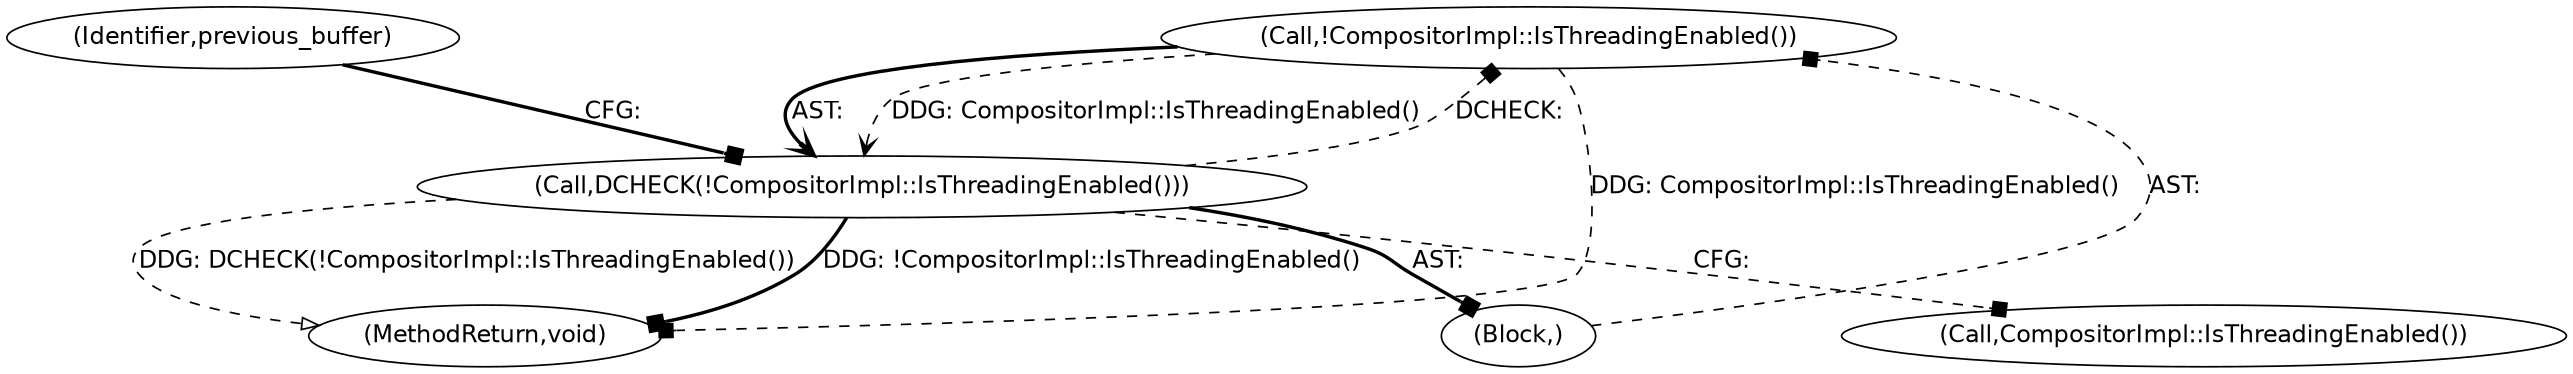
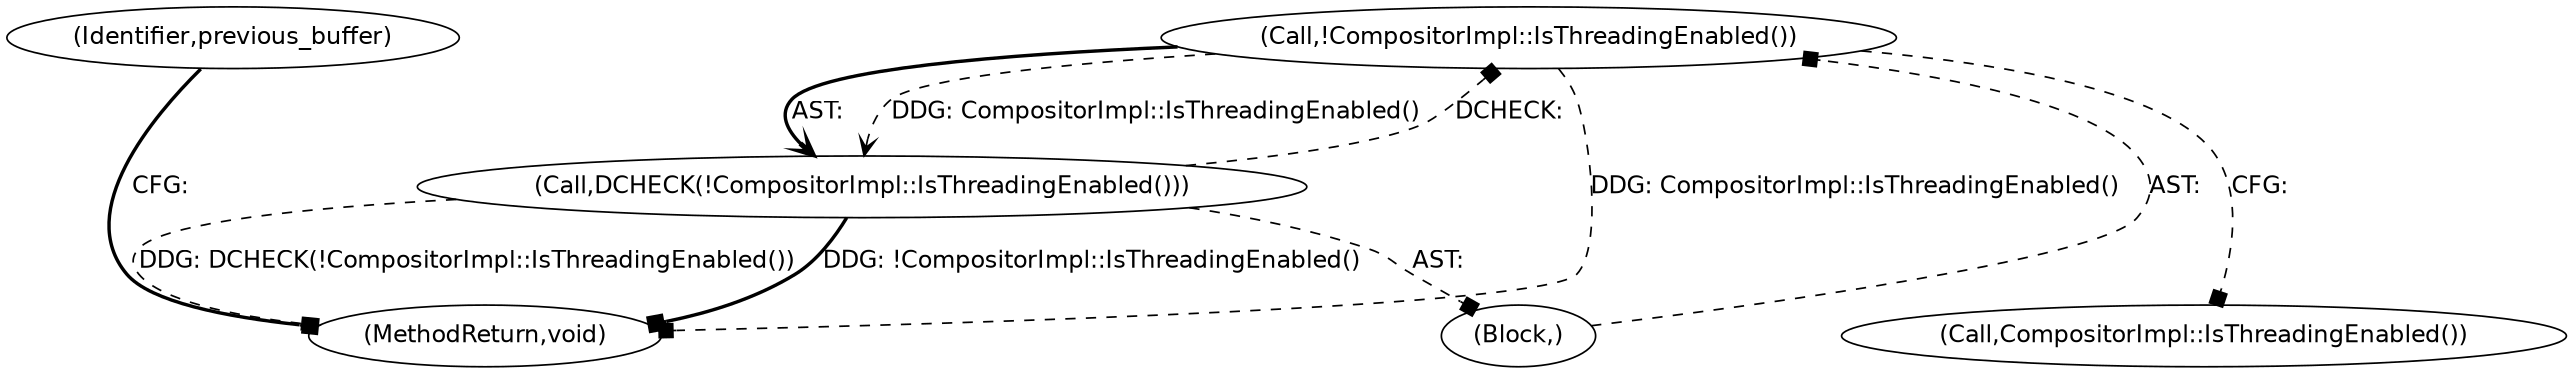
(533, 109) -> (113, 250)
(1366, 248) -> (1331, 237)
(1552, 257) -> (2114, 95)
